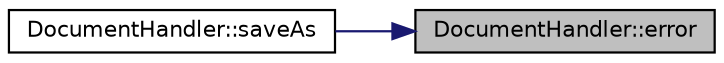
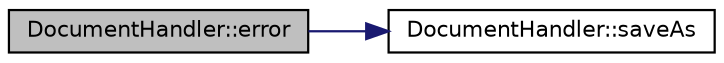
(364, 31) -> (337, 31)
